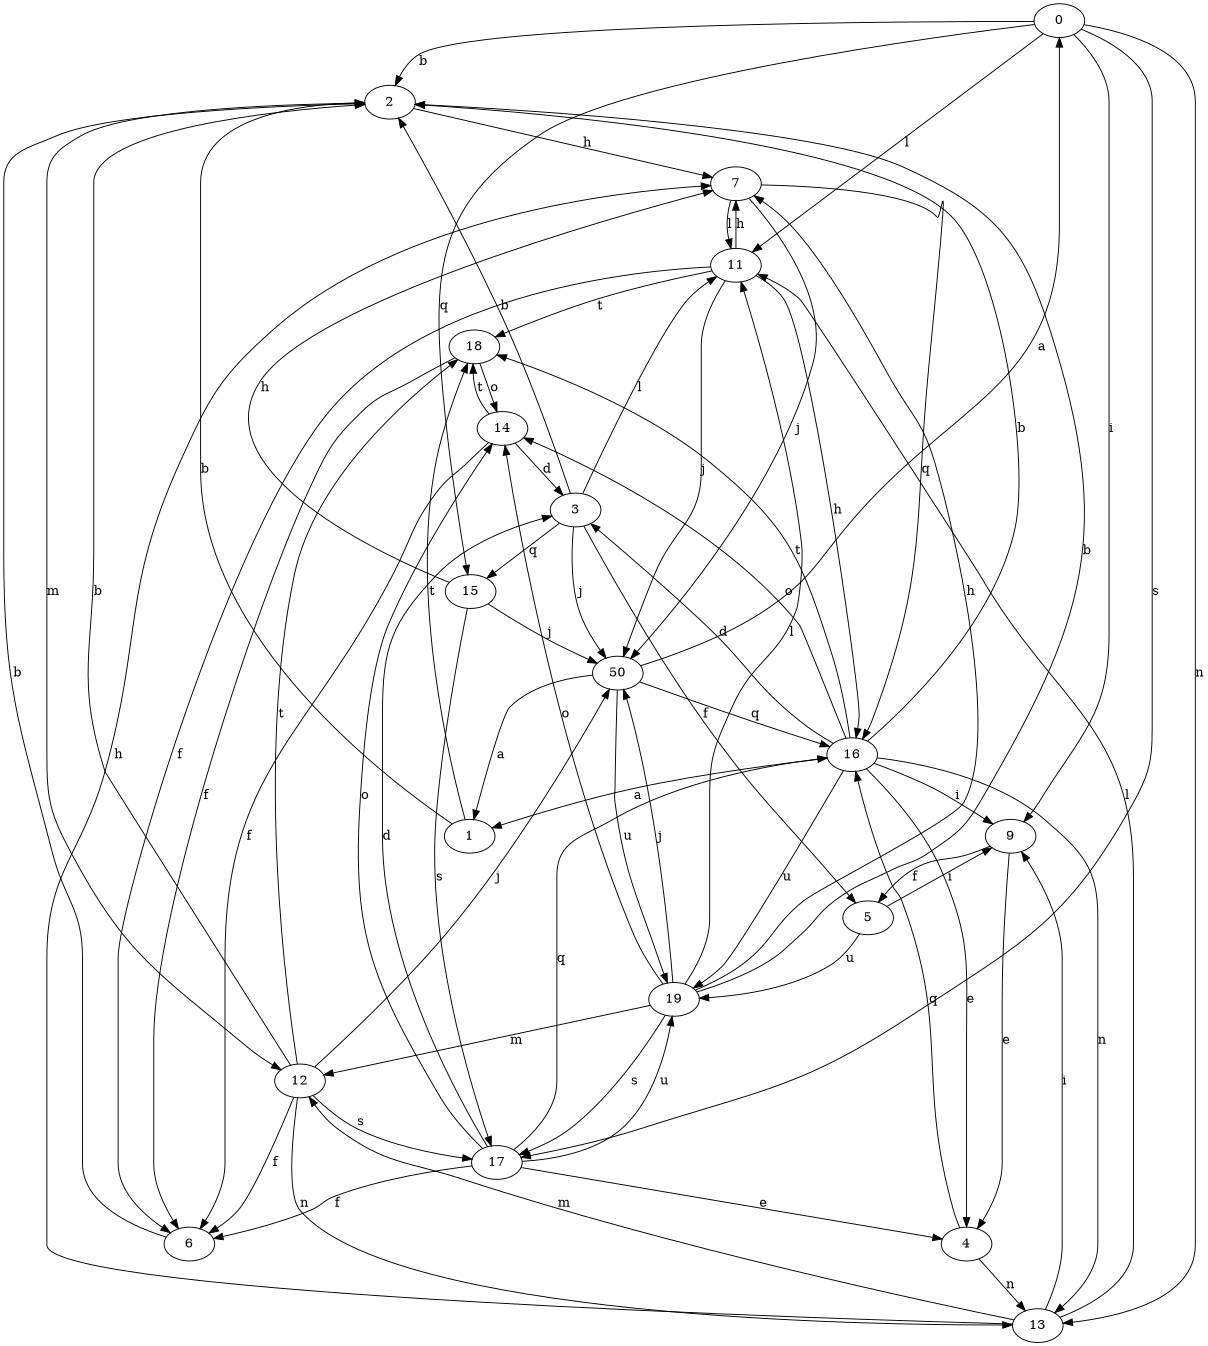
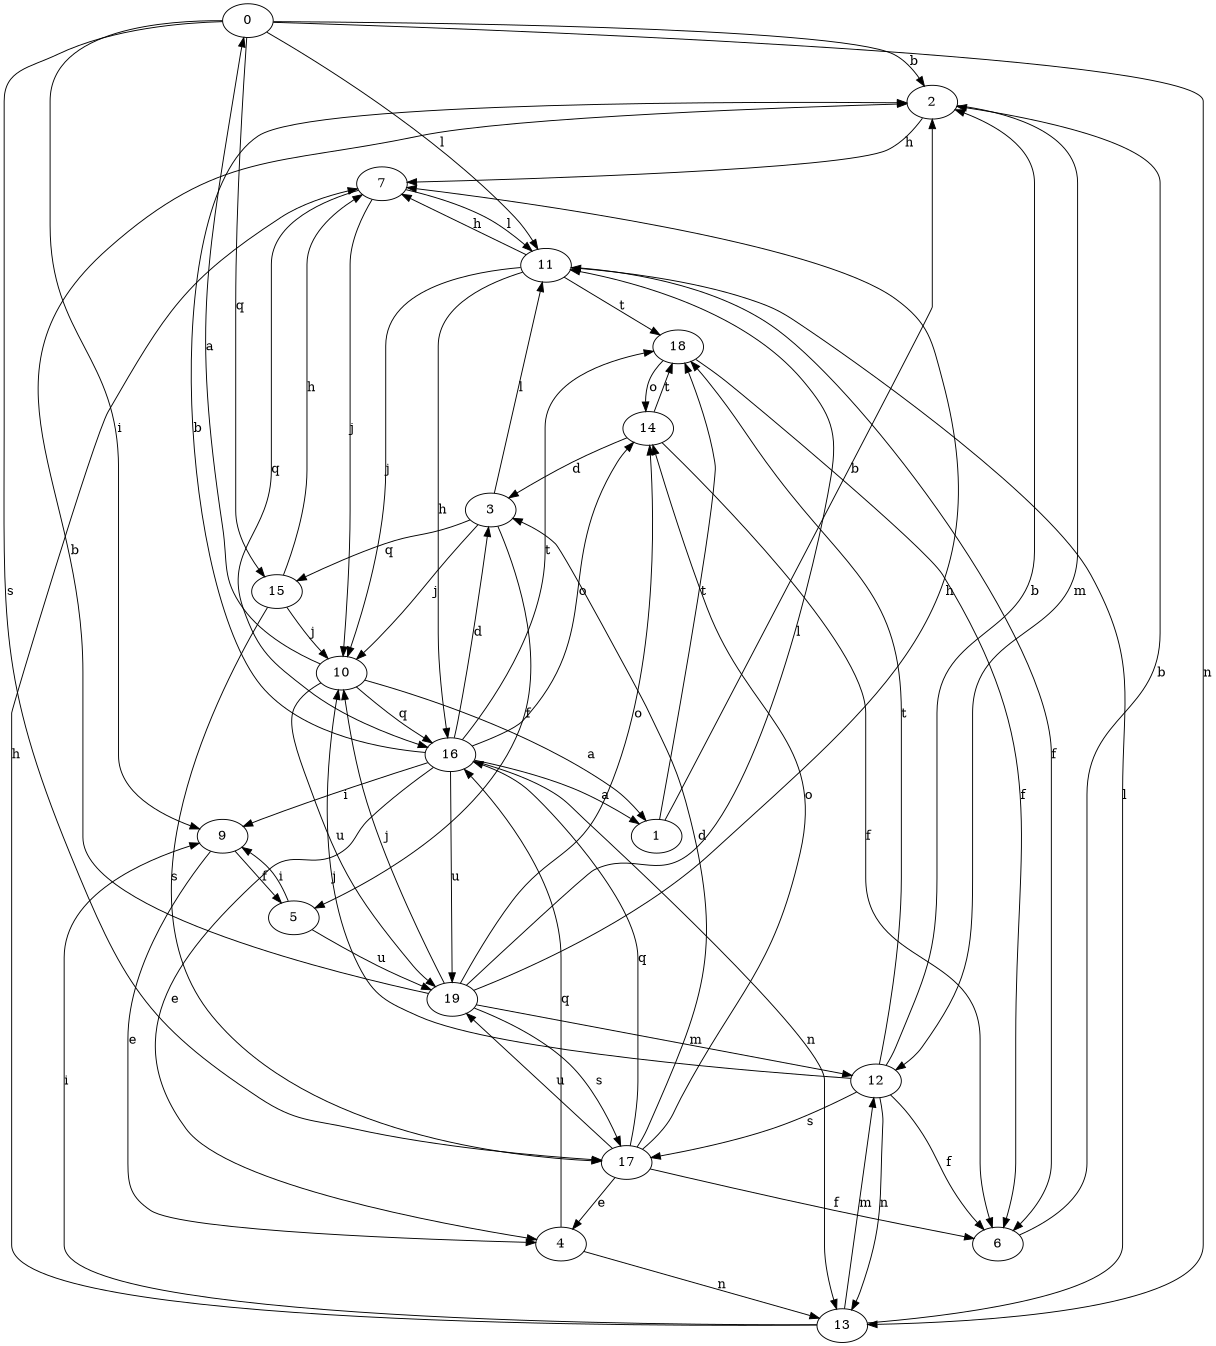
(501, 314) -> none
(618, 673) -> (342, 673)
